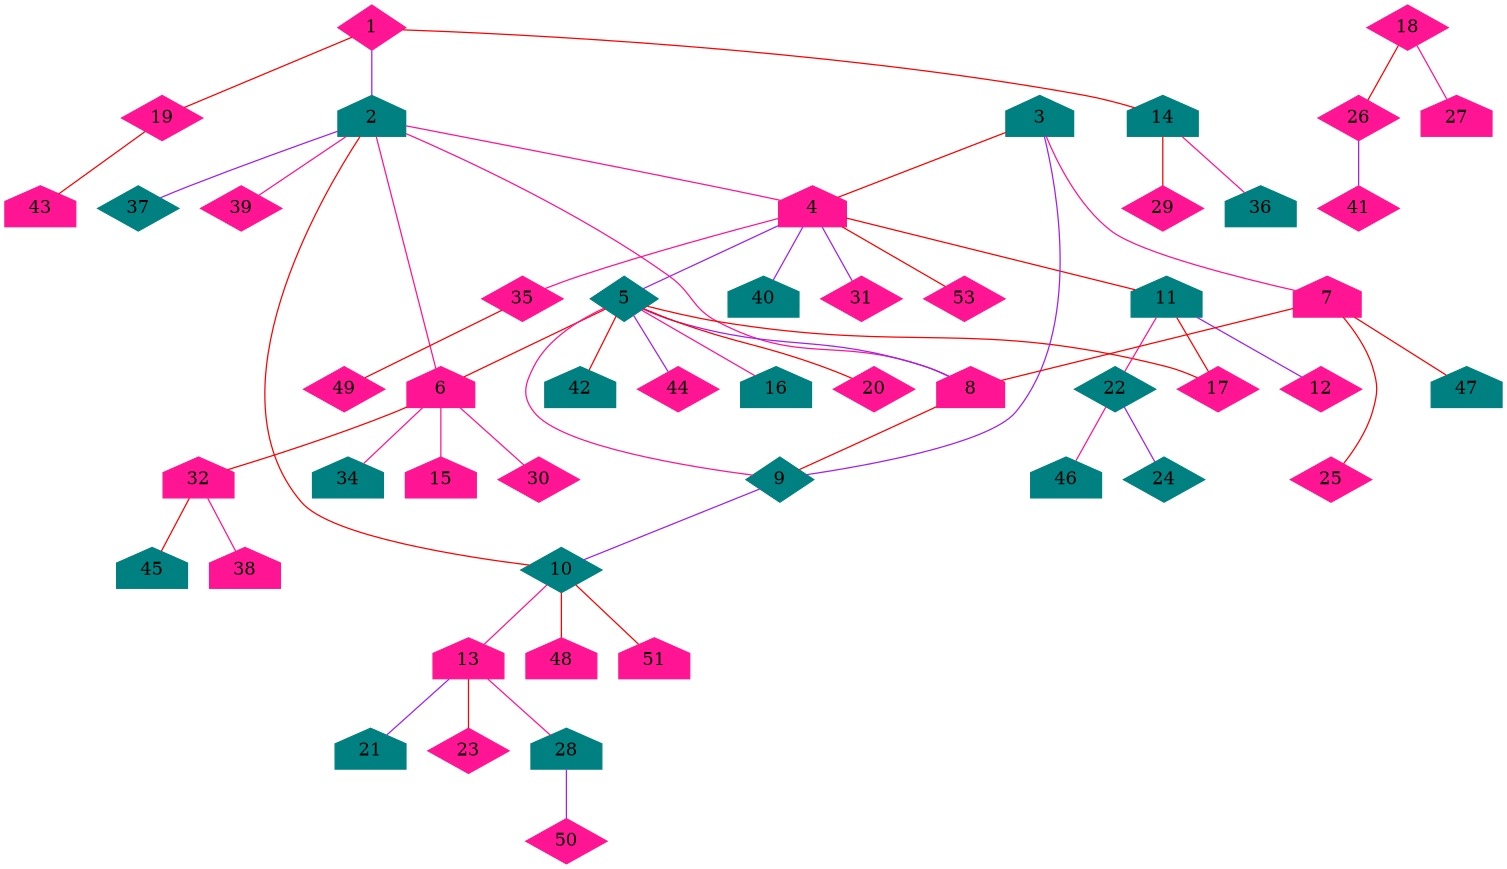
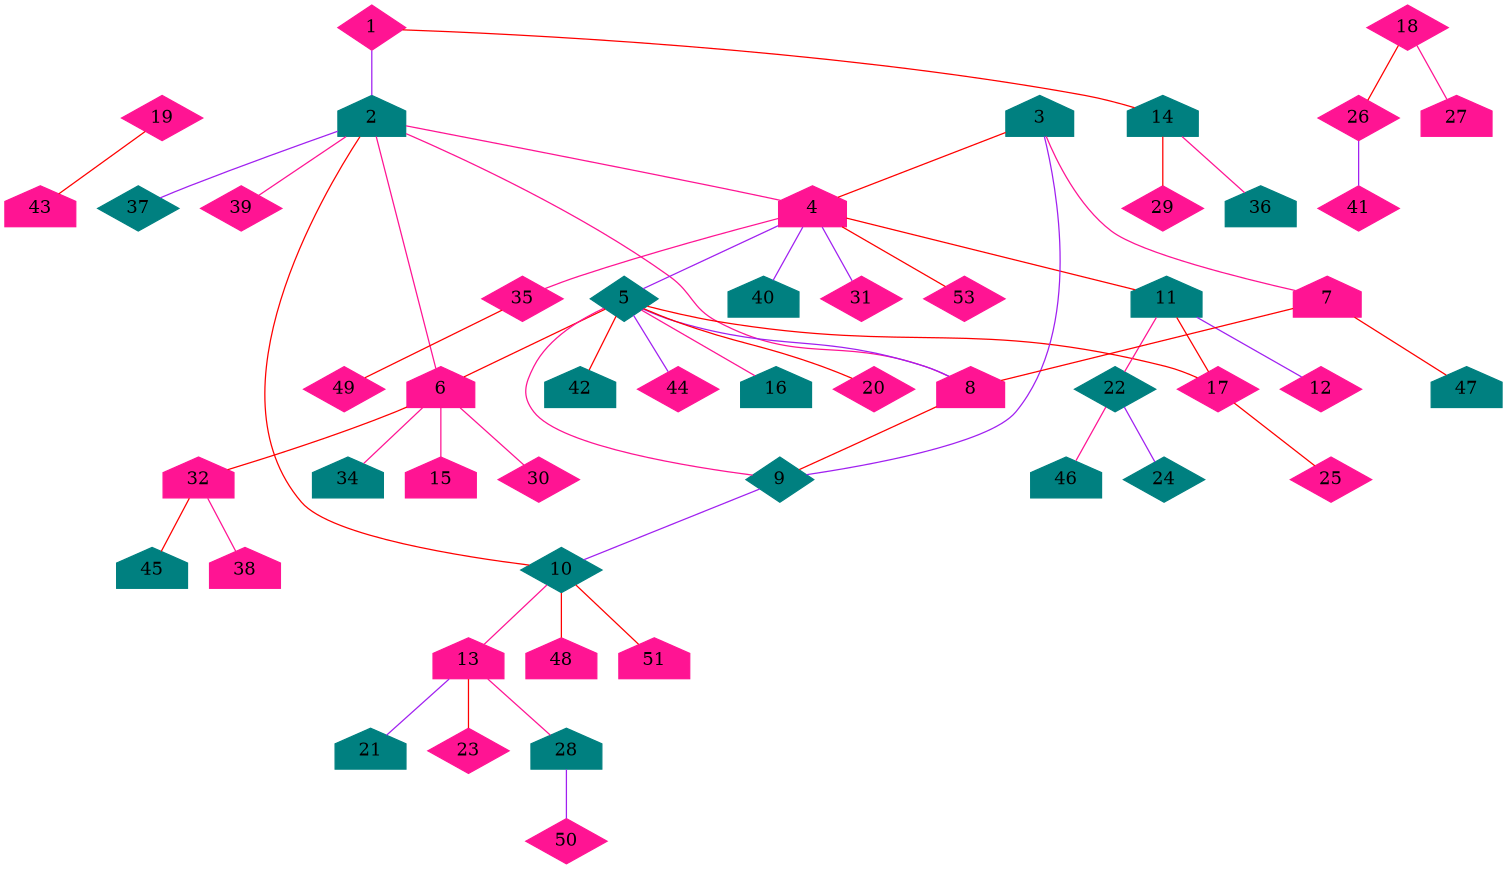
(268, 72) -> none
(1377, 390) -> (1275, 434)
